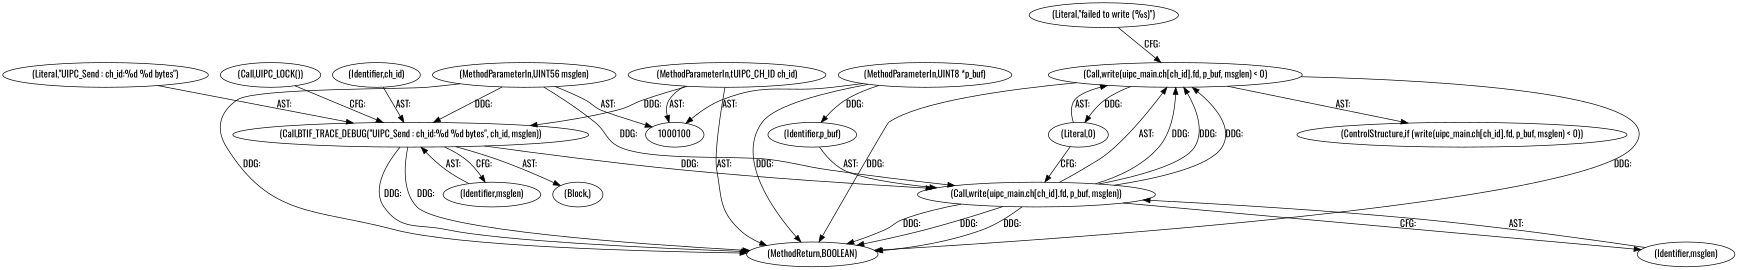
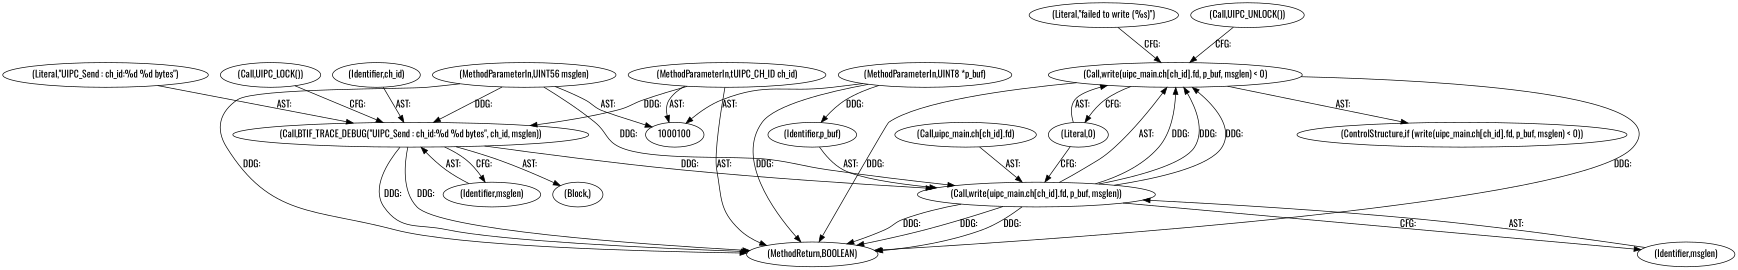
none -> (1247, 15)
(1114, 105) -> (1114, 105)
none -> (966, 135)
